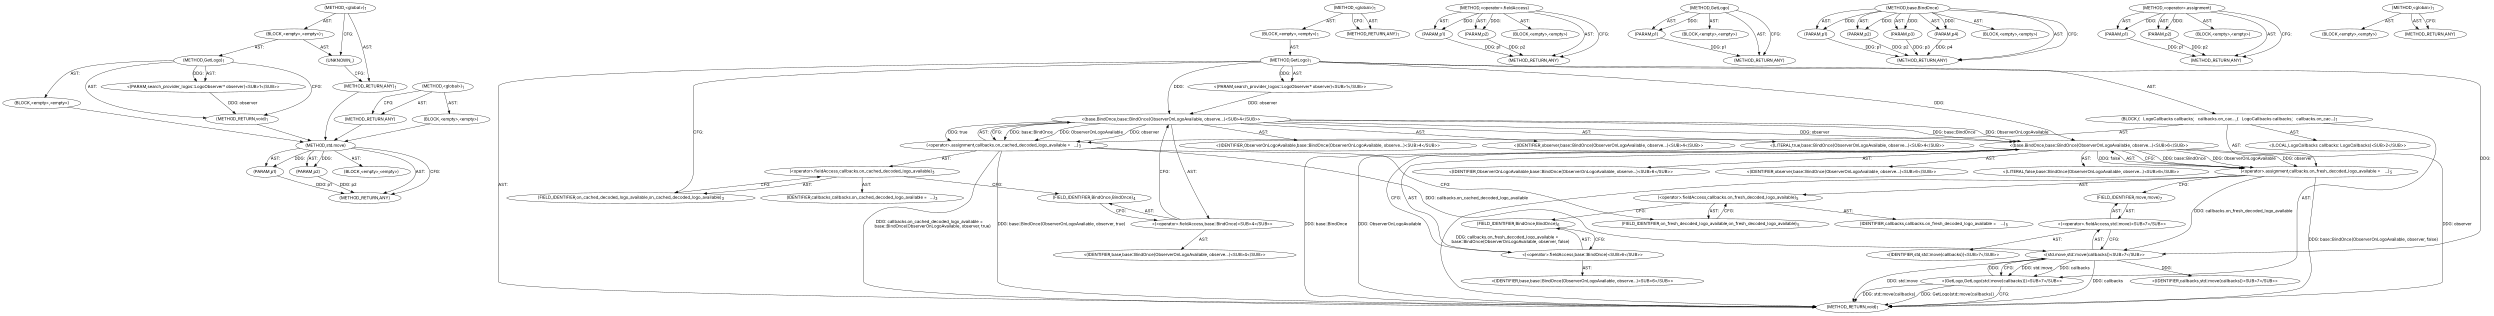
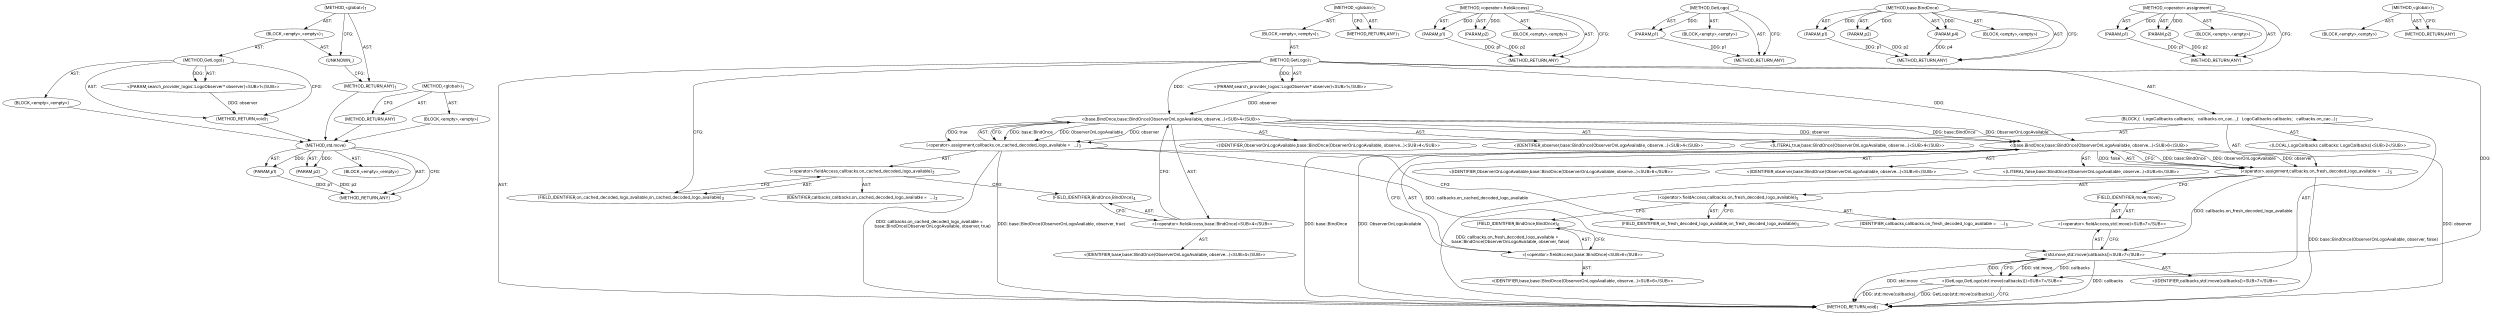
(1903, 34) -> none
(1943, 255) -> none
(2167, 268) -> (2167, 268)
